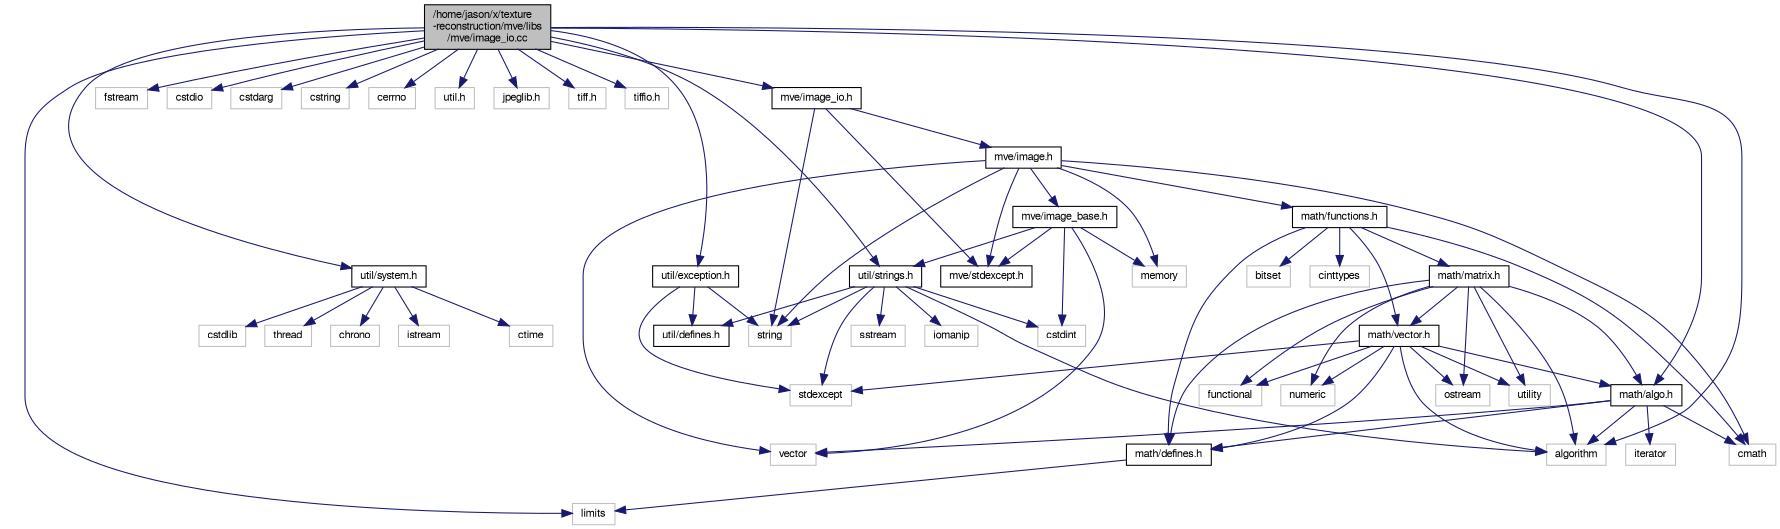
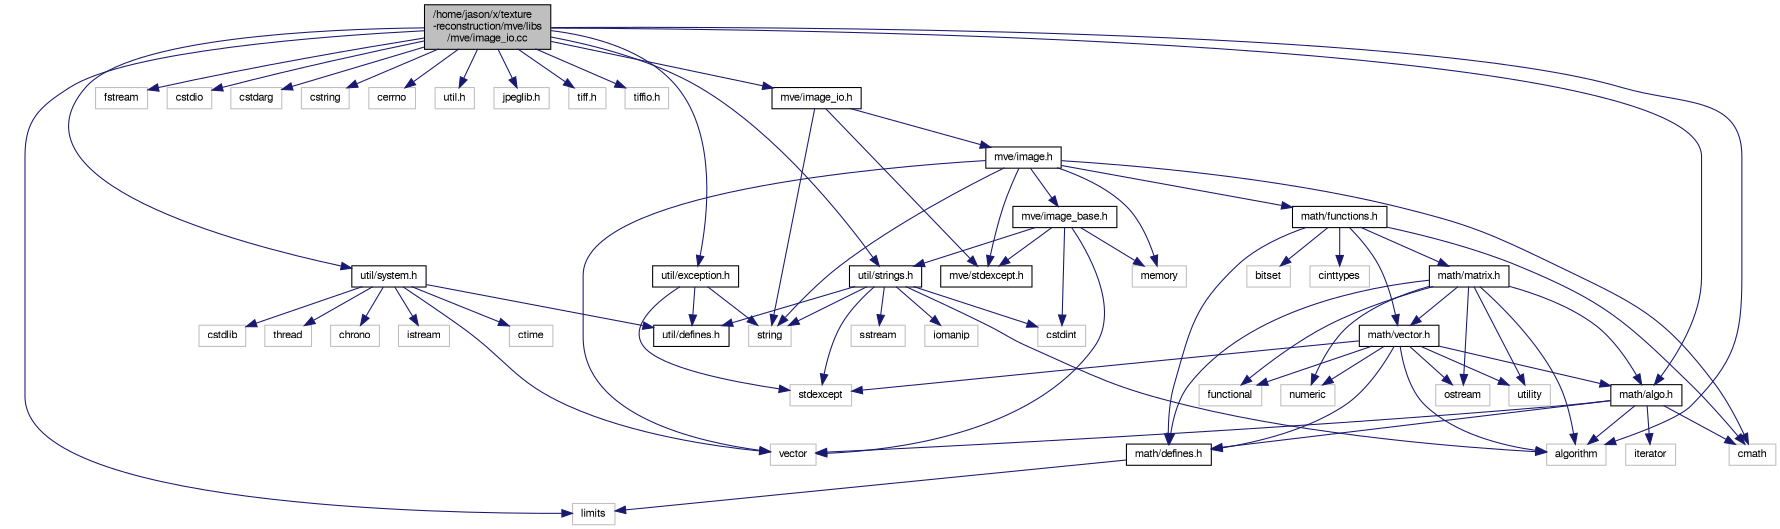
none -> (535, 305)
none -> (565, 404)
